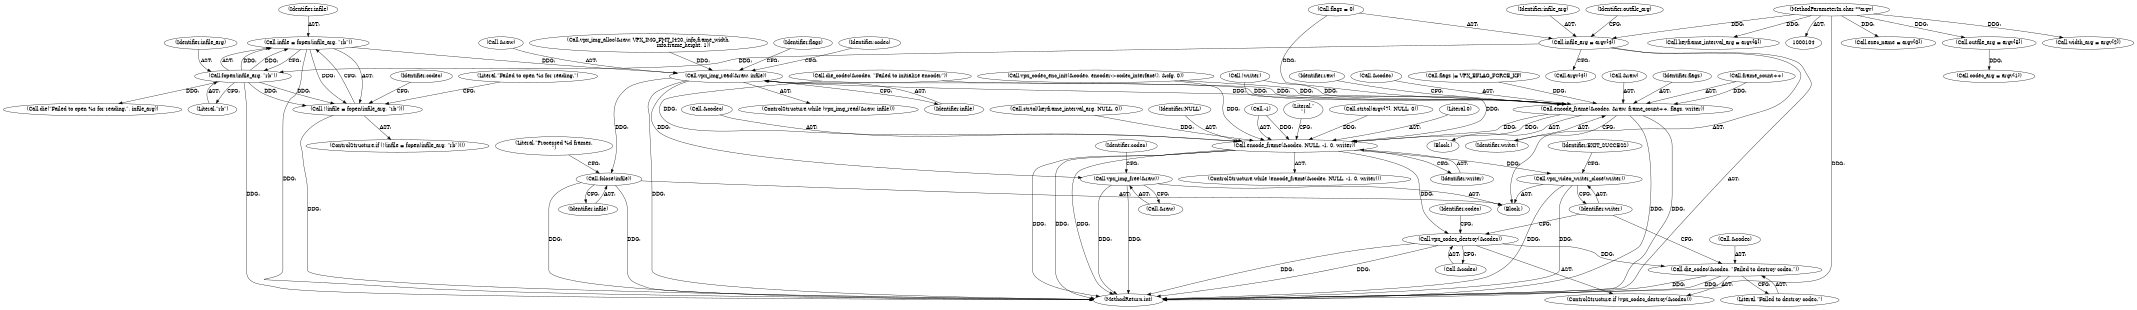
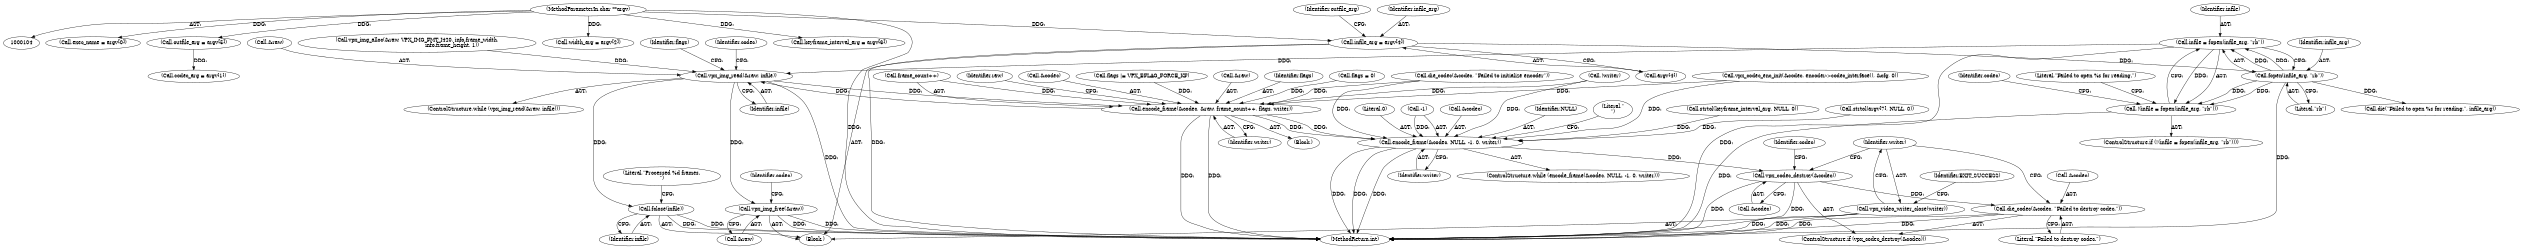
(1454, 26) -> (1524, 63)
(1456, 160) -> none
(1735, 179) -> (879, 143)
